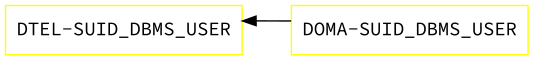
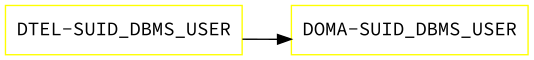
(274, 21) -> (260, 39)
